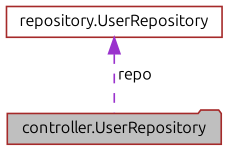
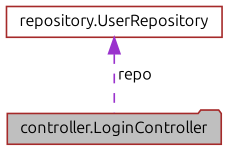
(114, 129) -> (114, 129)
